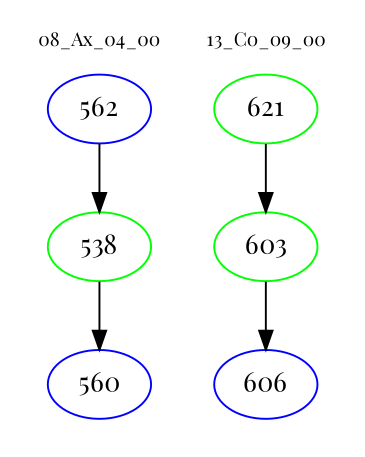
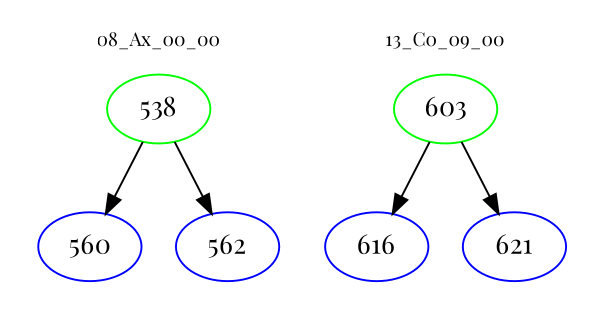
(99, 41) -> (159, 41)
(266, 109) -> (514, 247)
(99, 168) -> (189, 169)
(266, 168) -> (476, 169)
(266, 384) -> (377, 247)
